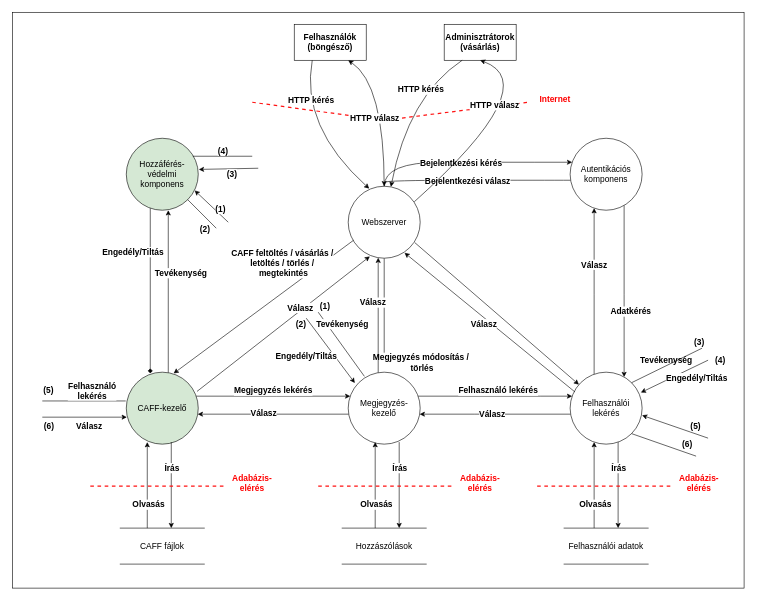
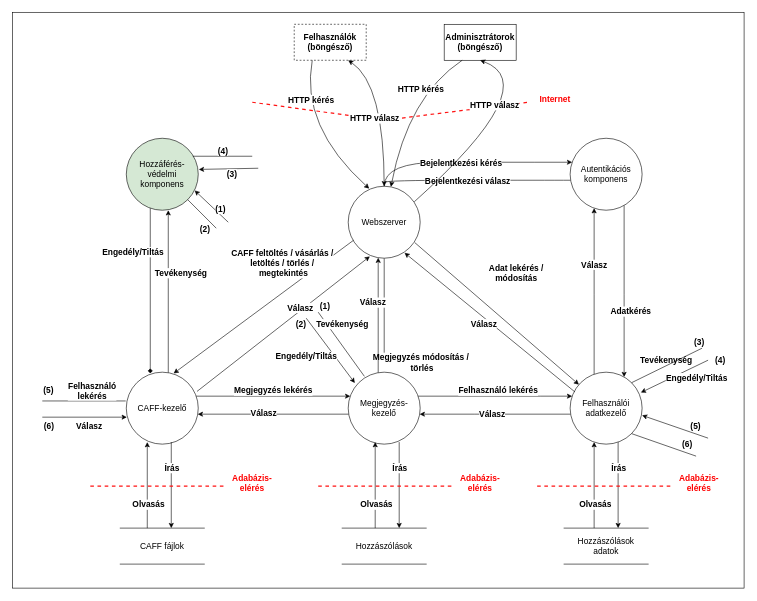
(330, 42) -> (330, 42)
(480, 42) -> (480, 42)
none -> (516, 273)
(162, 408) -> (162, 408)
(606, 408) -> (606, 408)
(606, 546) -> (606, 546)
